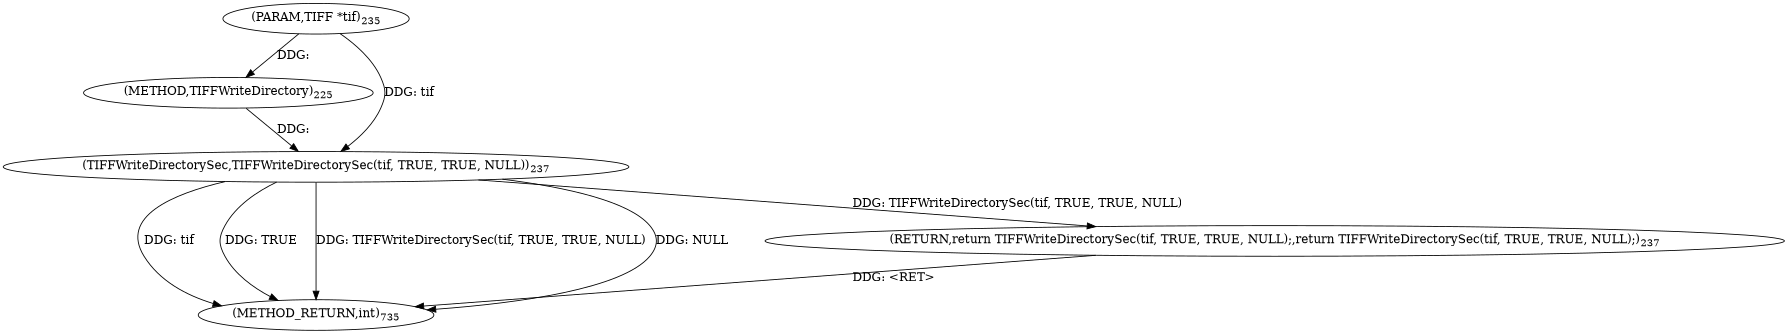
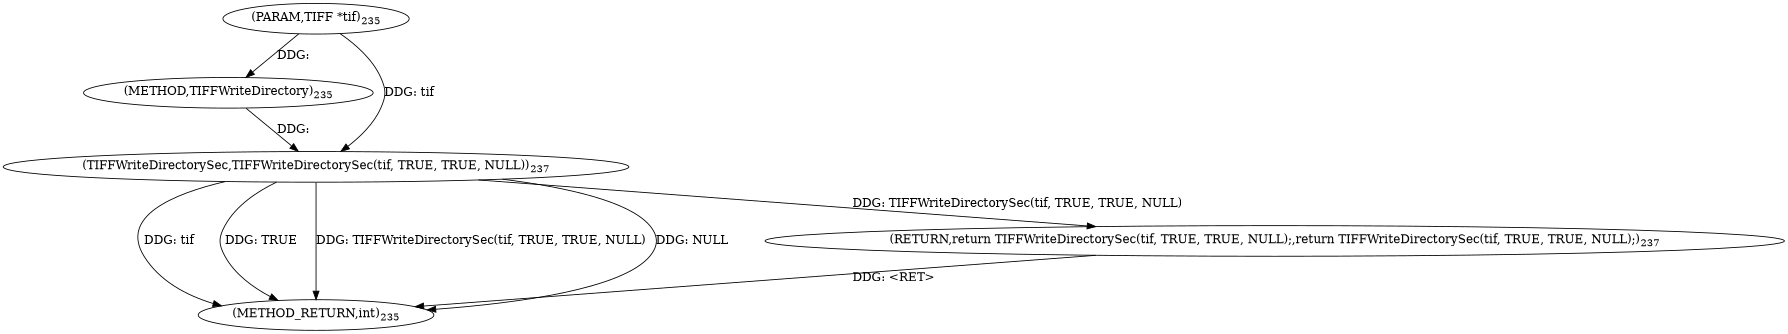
(323, 92) -> (323, 92)
(390, 314) -> (390, 314)
